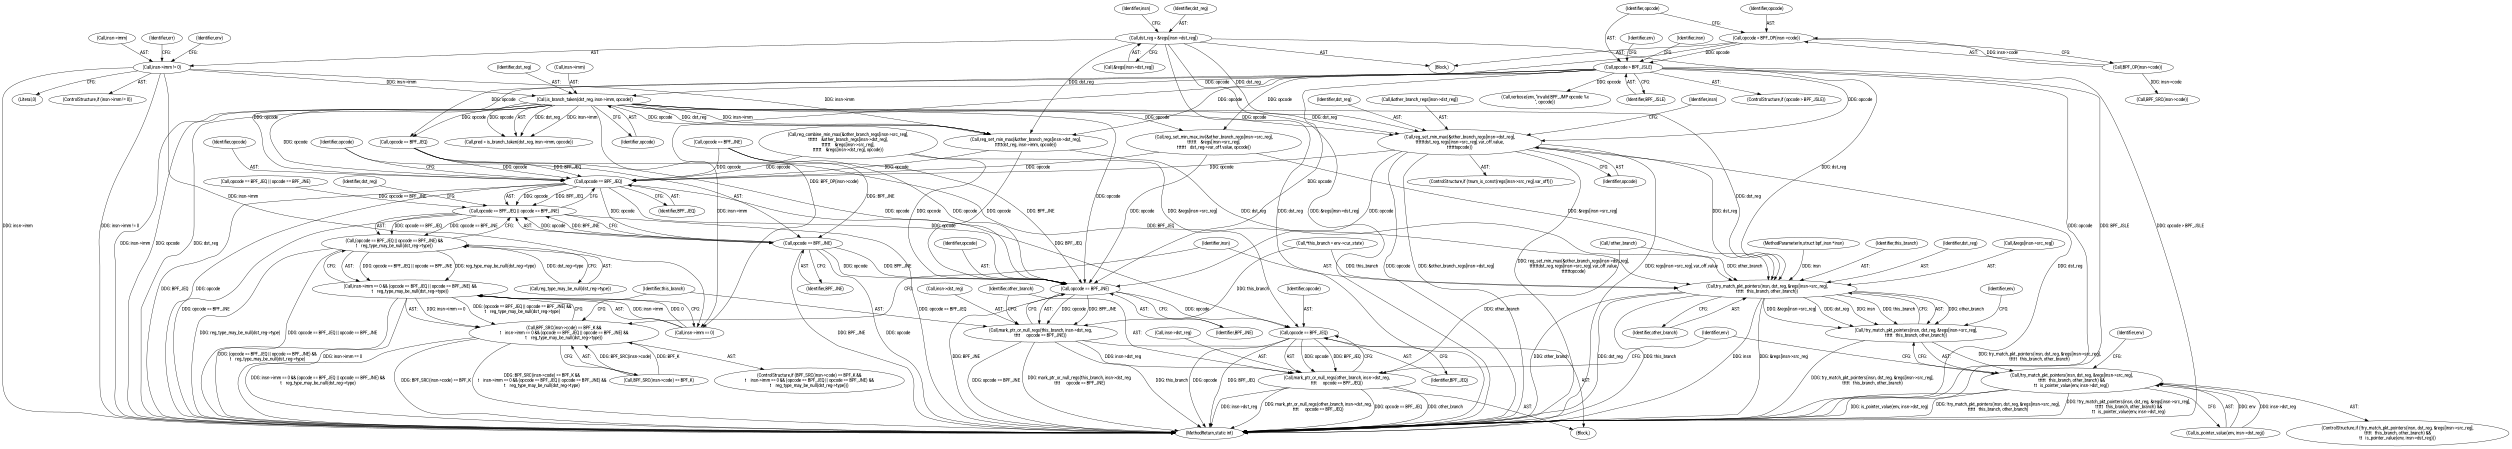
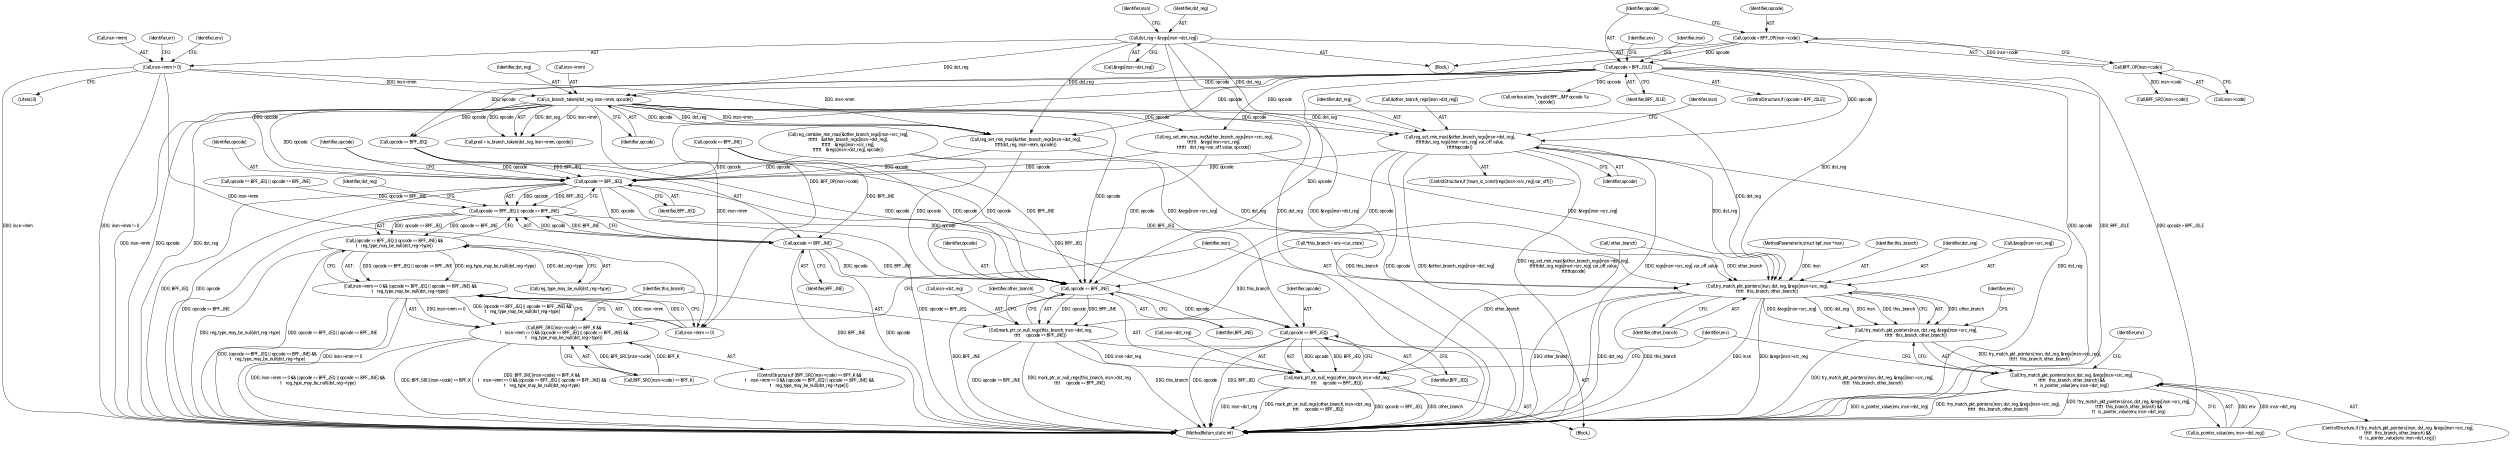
none -> (879, 68)
(98, 100) -> none
none -> (2230, 100)
